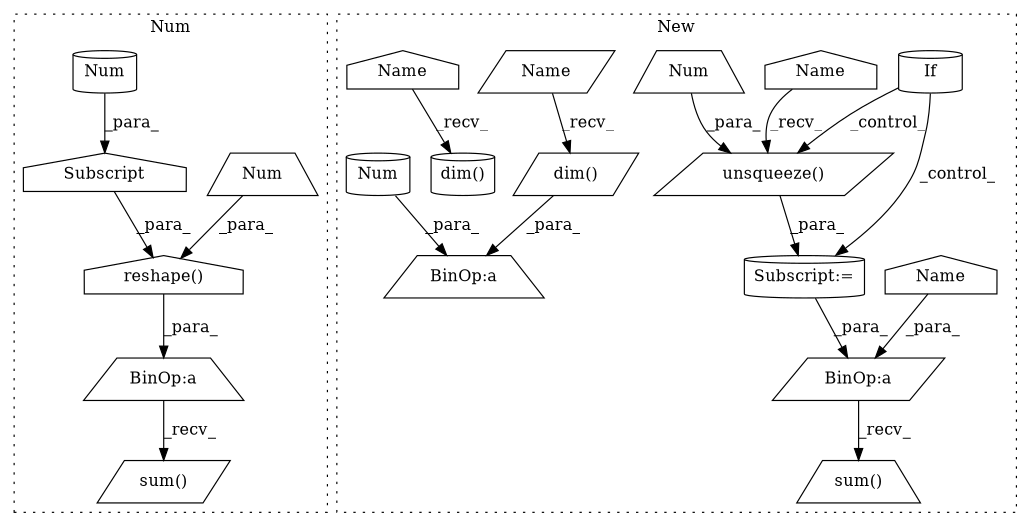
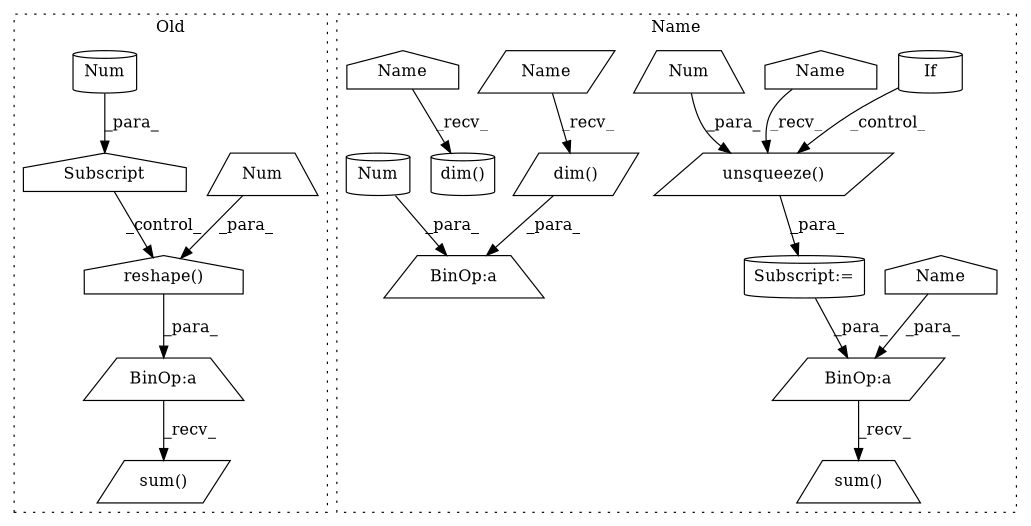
(171, 28) -> (171, 28)
(677, 28) -> (677, 28)
(909, 182) -> none
(164, 226) -> (164, 226)
